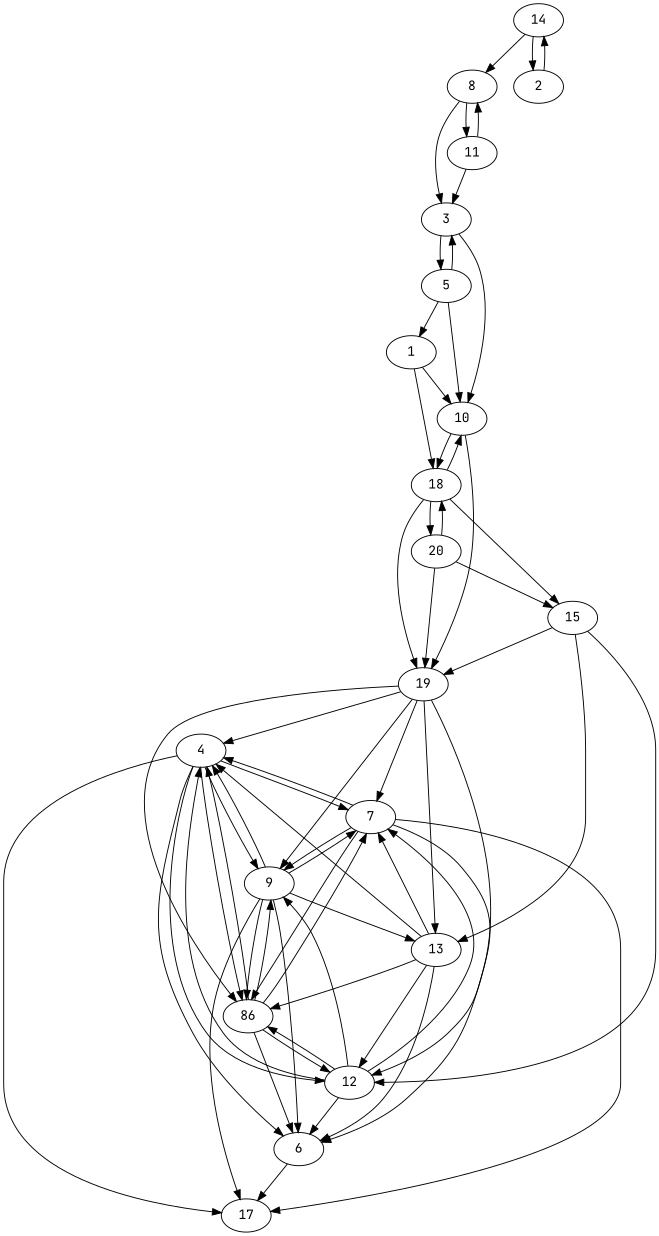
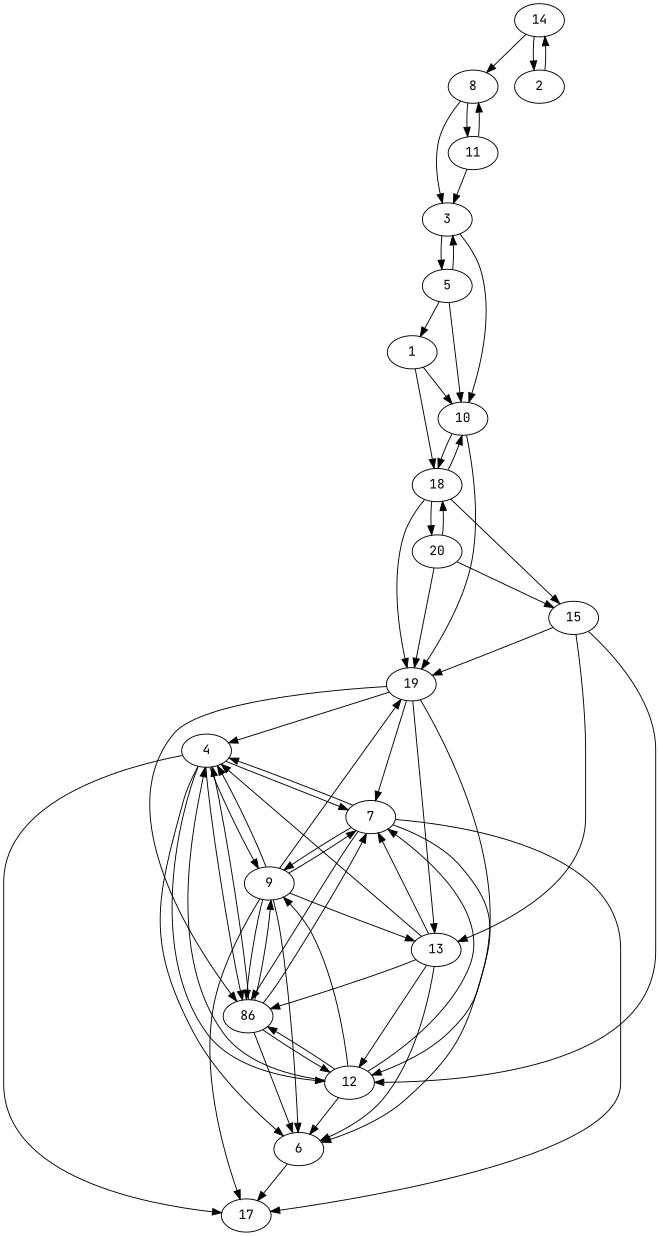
(349, 780) -> (338, 788)
